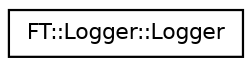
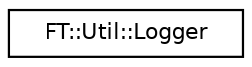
(126, 33) -> (126, 33)
